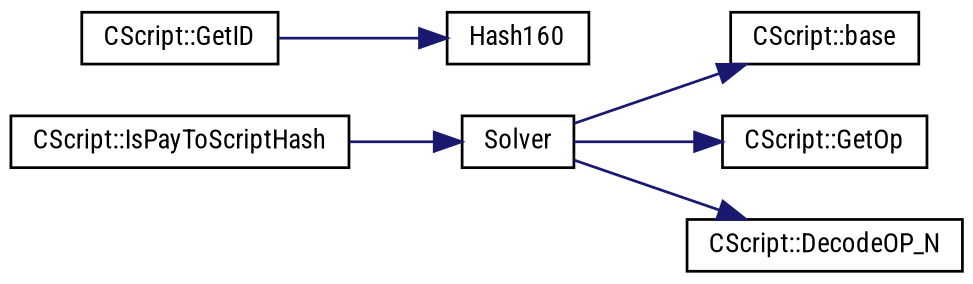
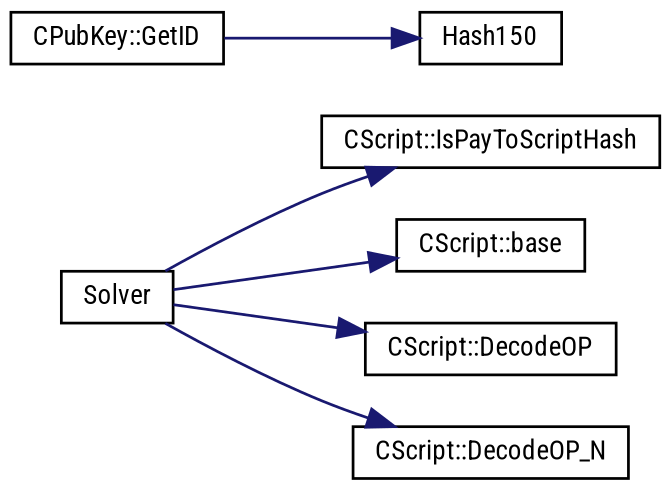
(180, 38) -> (117, 38)
(518, 38) -> (491, 38)
(392, 142) -> (265, 219)
(825, 142) -> (491, 349)
